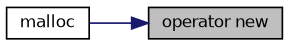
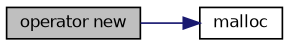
(110, 23) -> (162, 23)
